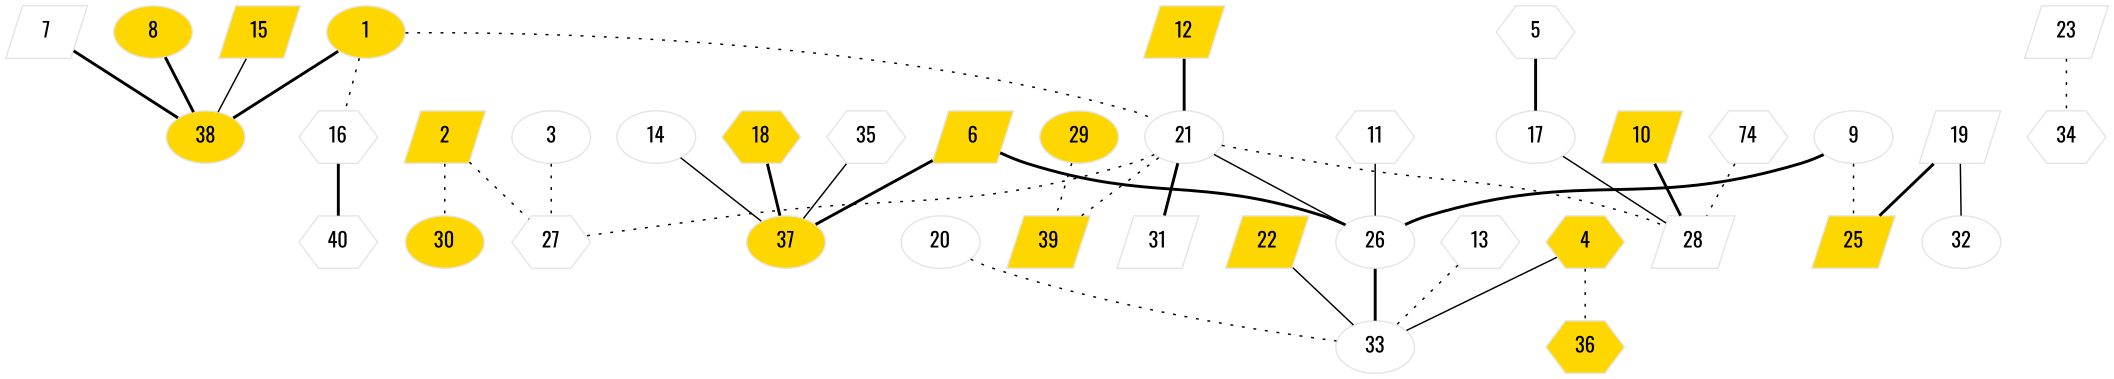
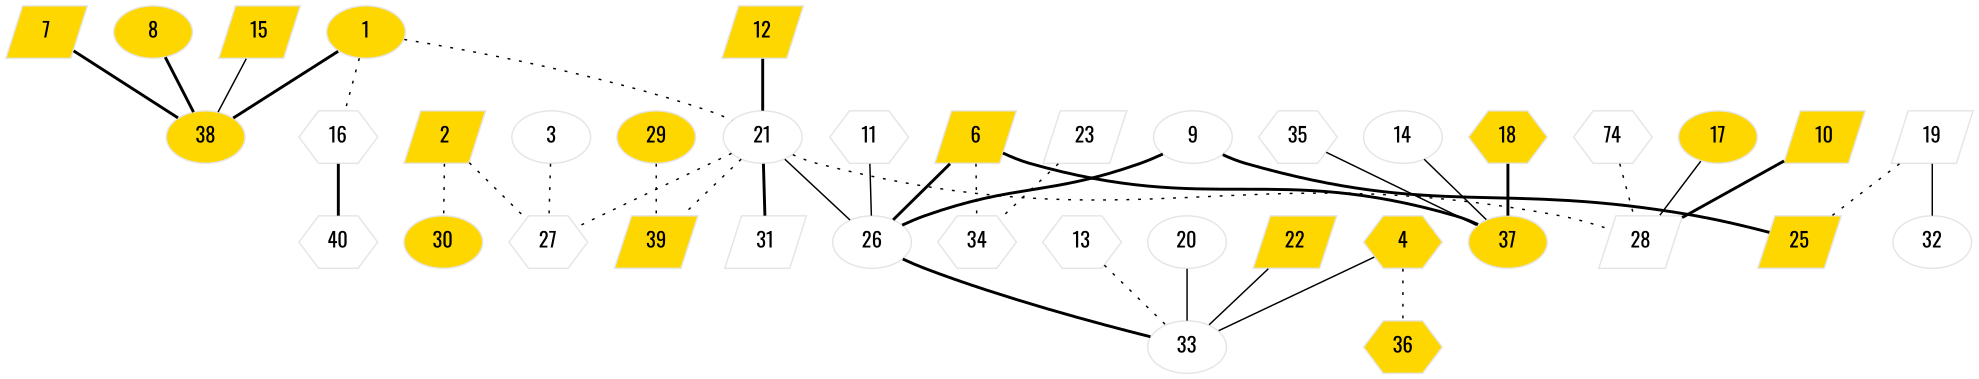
(47, 32) -> (47, 32)
(1536, 32) -> none
(1536, 137) -> (1718, 137)
none -> (976, 183)
(1854, 190) -> (1523, 199)
(1907, 190) -> (1866, 190)
(1151, 310) -> (1187, 295)
